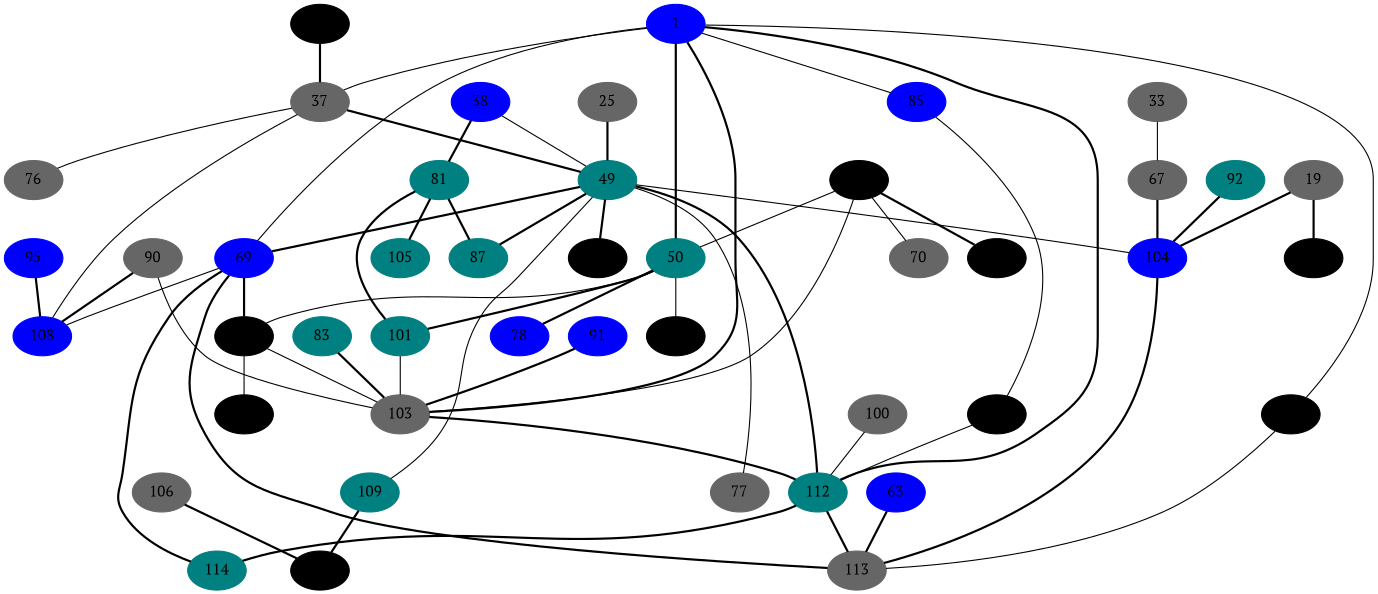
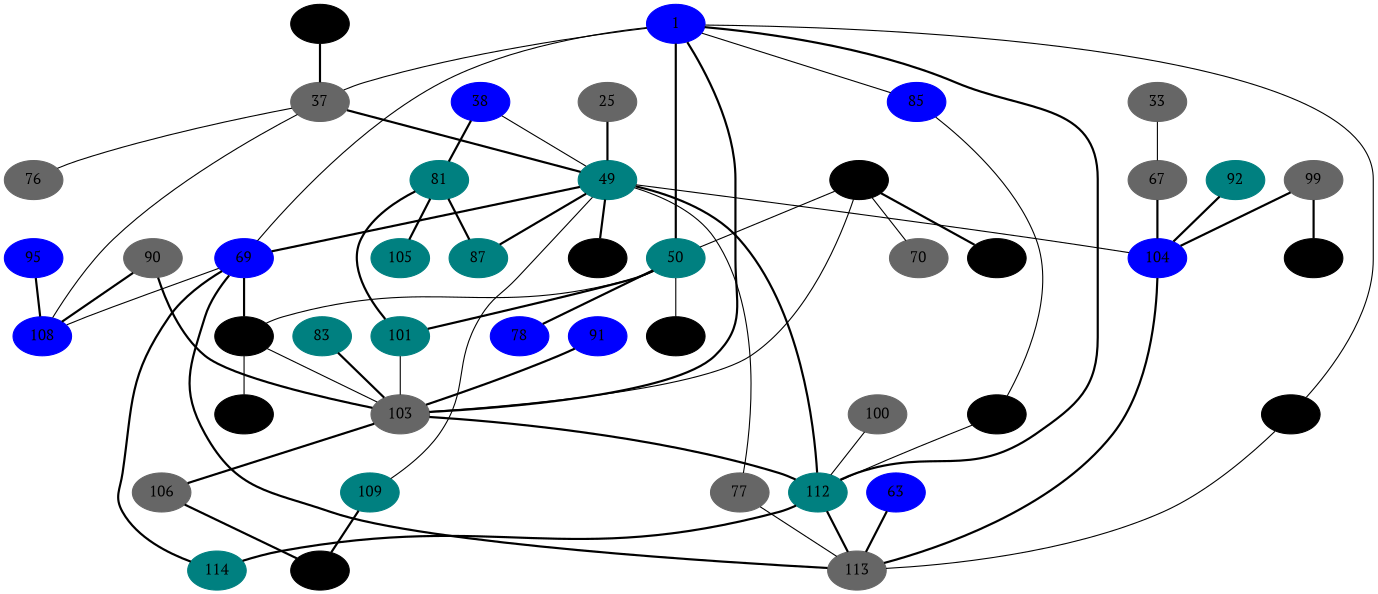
(1314, 180) -> (1314, 180)
(236, 372) -> (236, 372)
none -> (281, 453)
none -> (798, 532)
